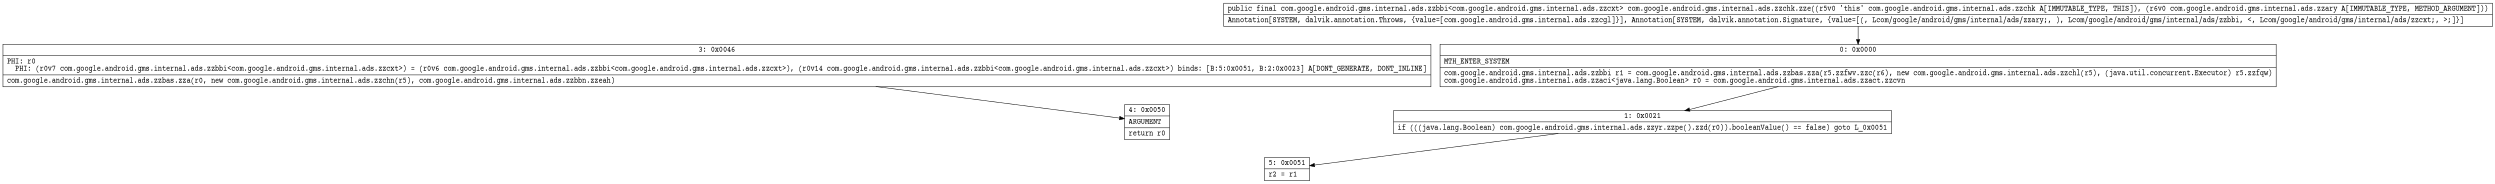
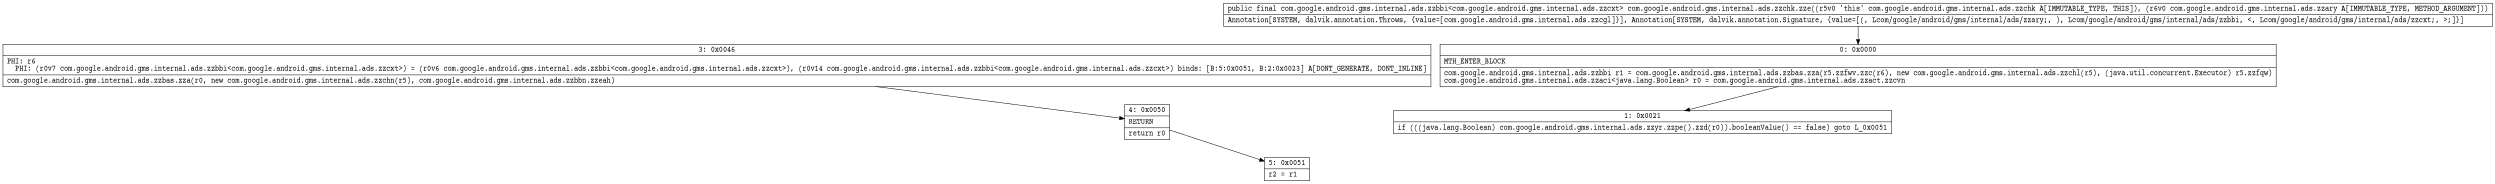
(23, 61) -> (23, 61)
(1477, 61) -> (1475, 61)
(1145, 122) -> (1141, 122)
(1436, 149) -> (1215, 145)
